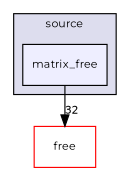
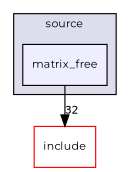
(65, 147) -> (65, 147)
